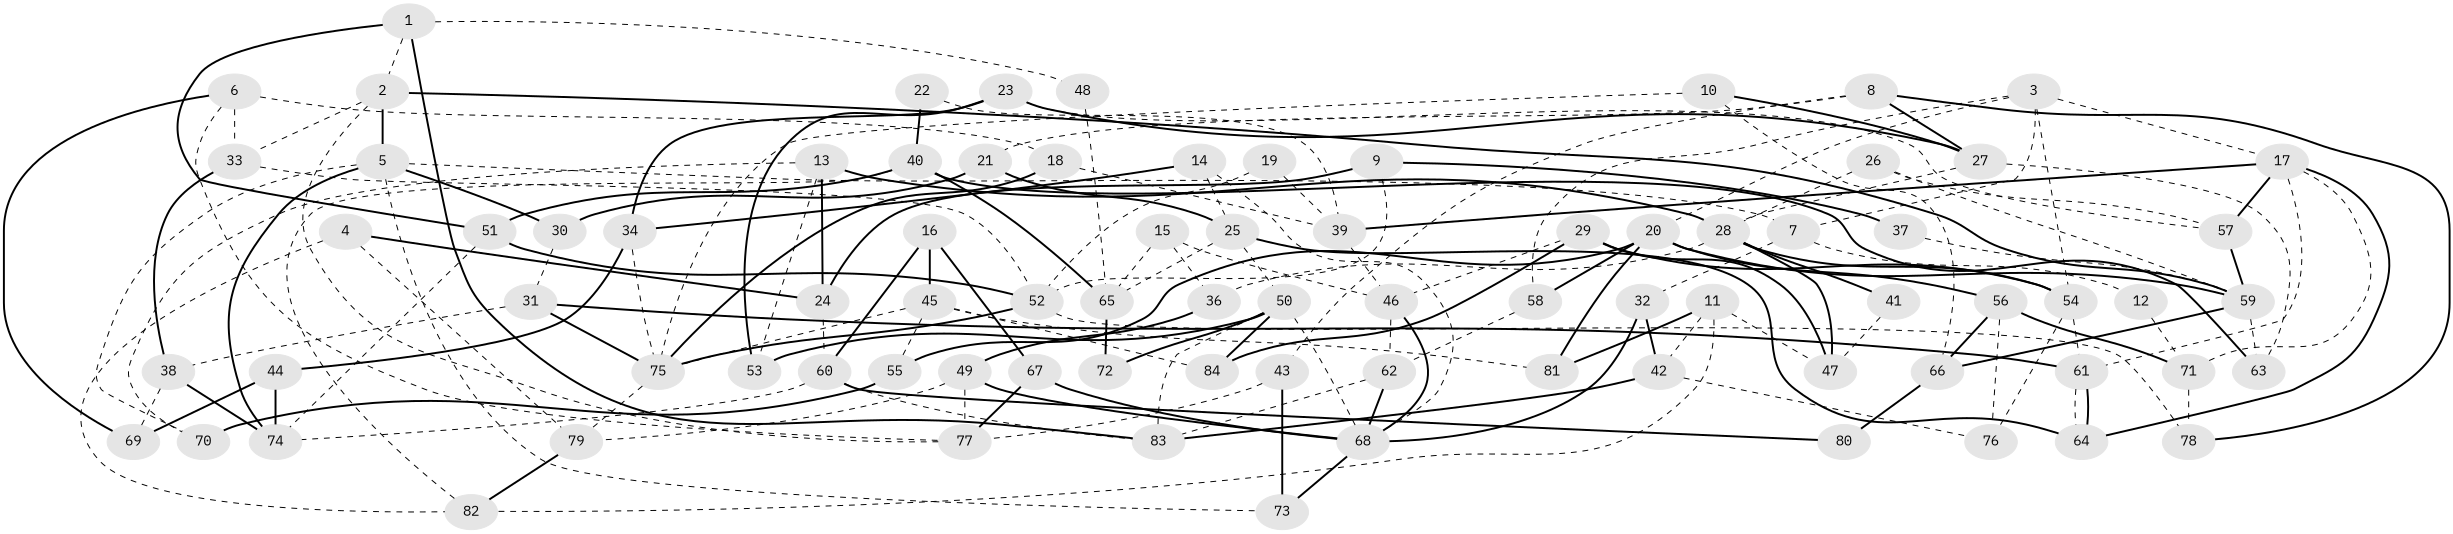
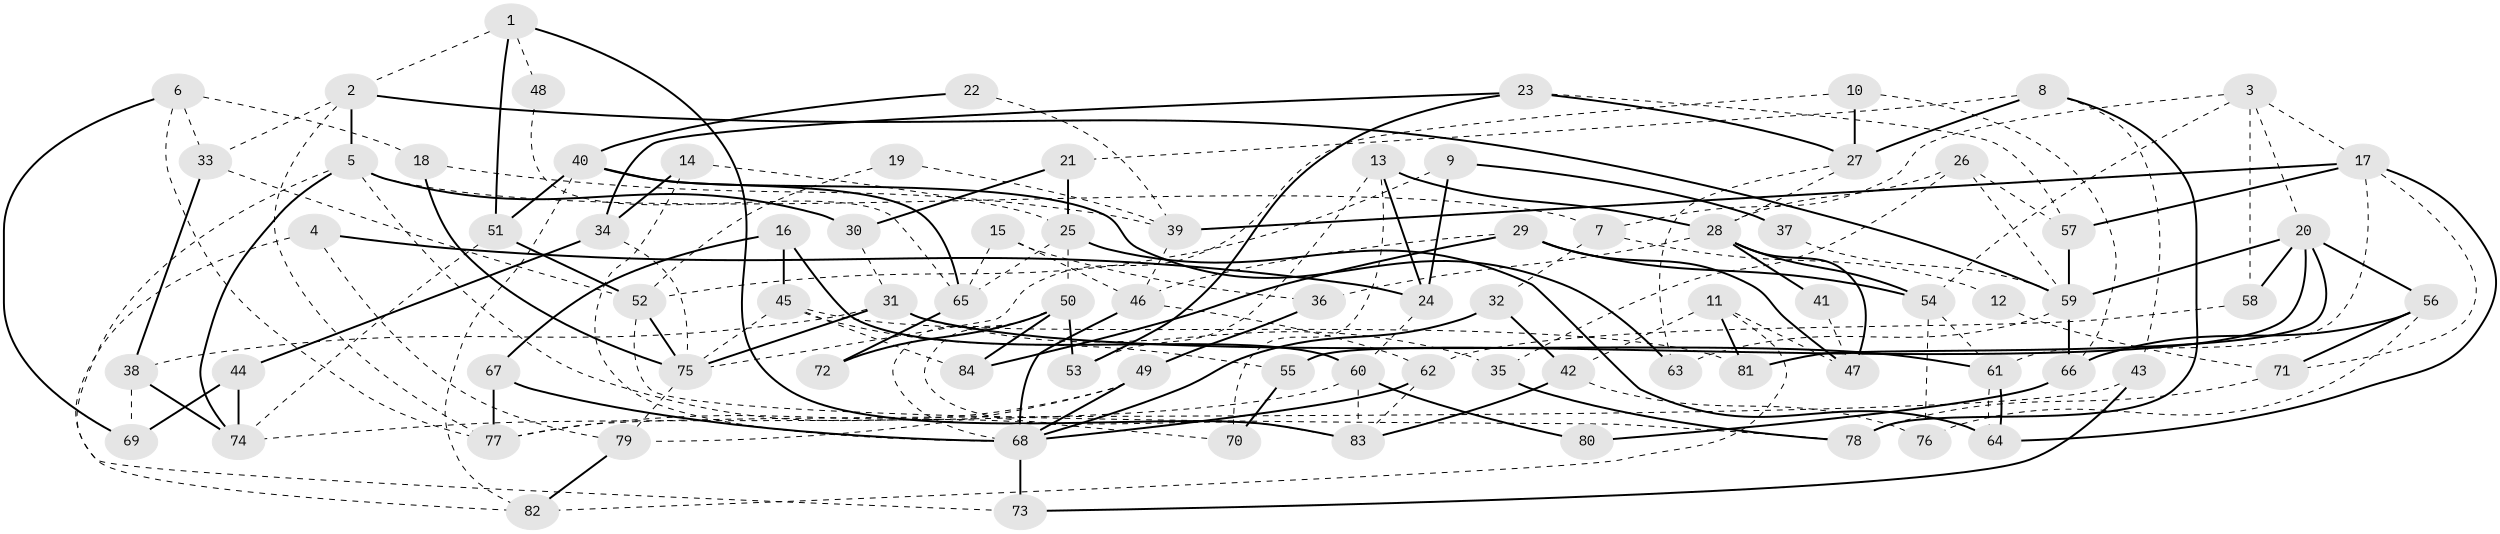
none -> (1498, 372)
